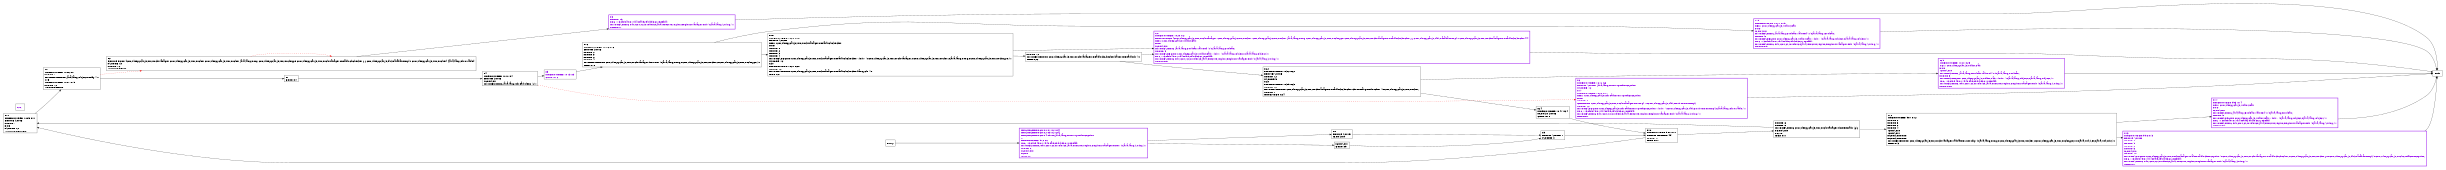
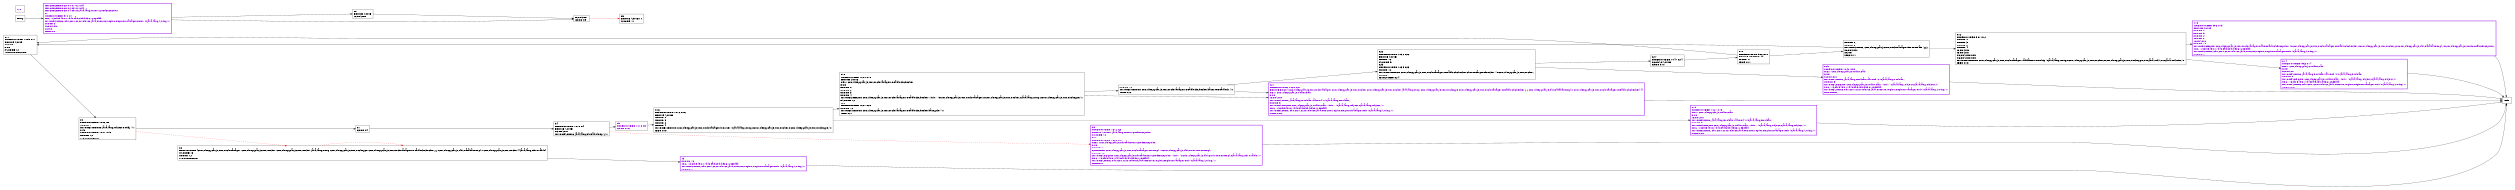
(1446, 135) -> (473, 16)
(1604, 135) -> none
(1445, 146) -> (604, 19)
